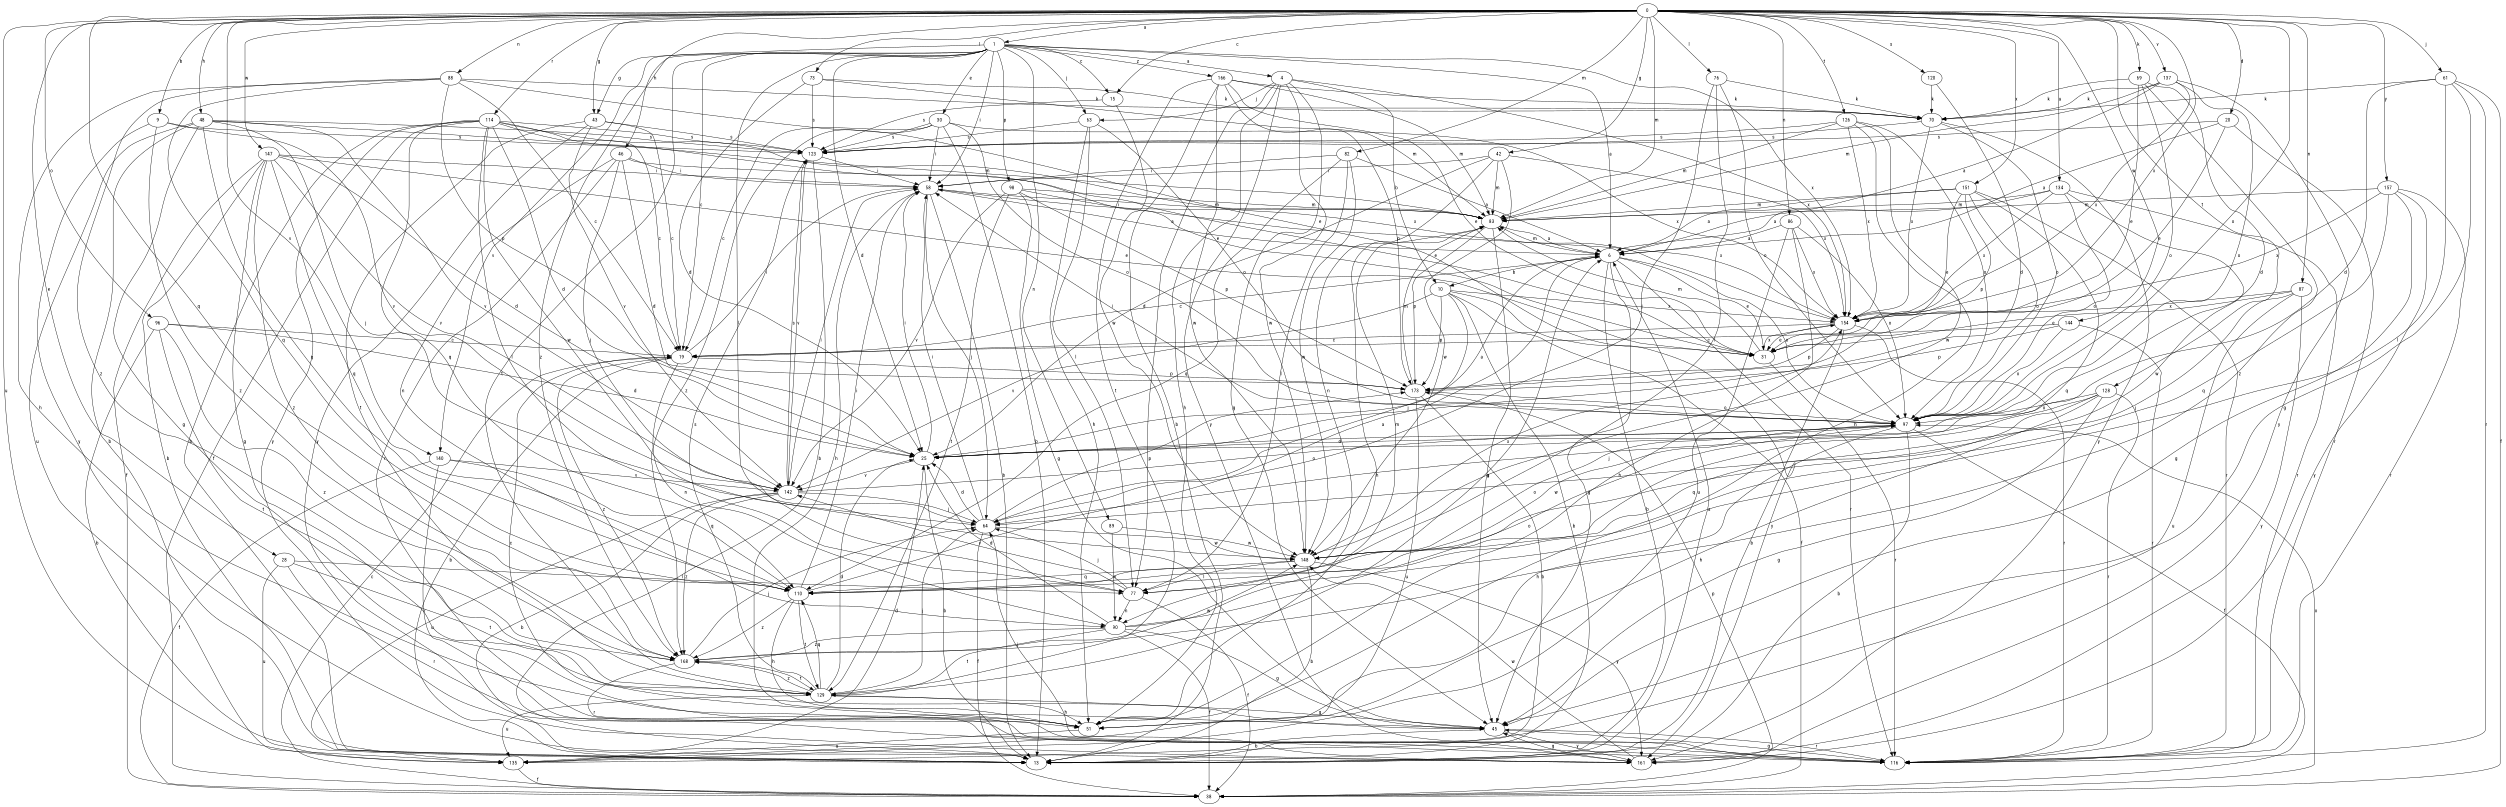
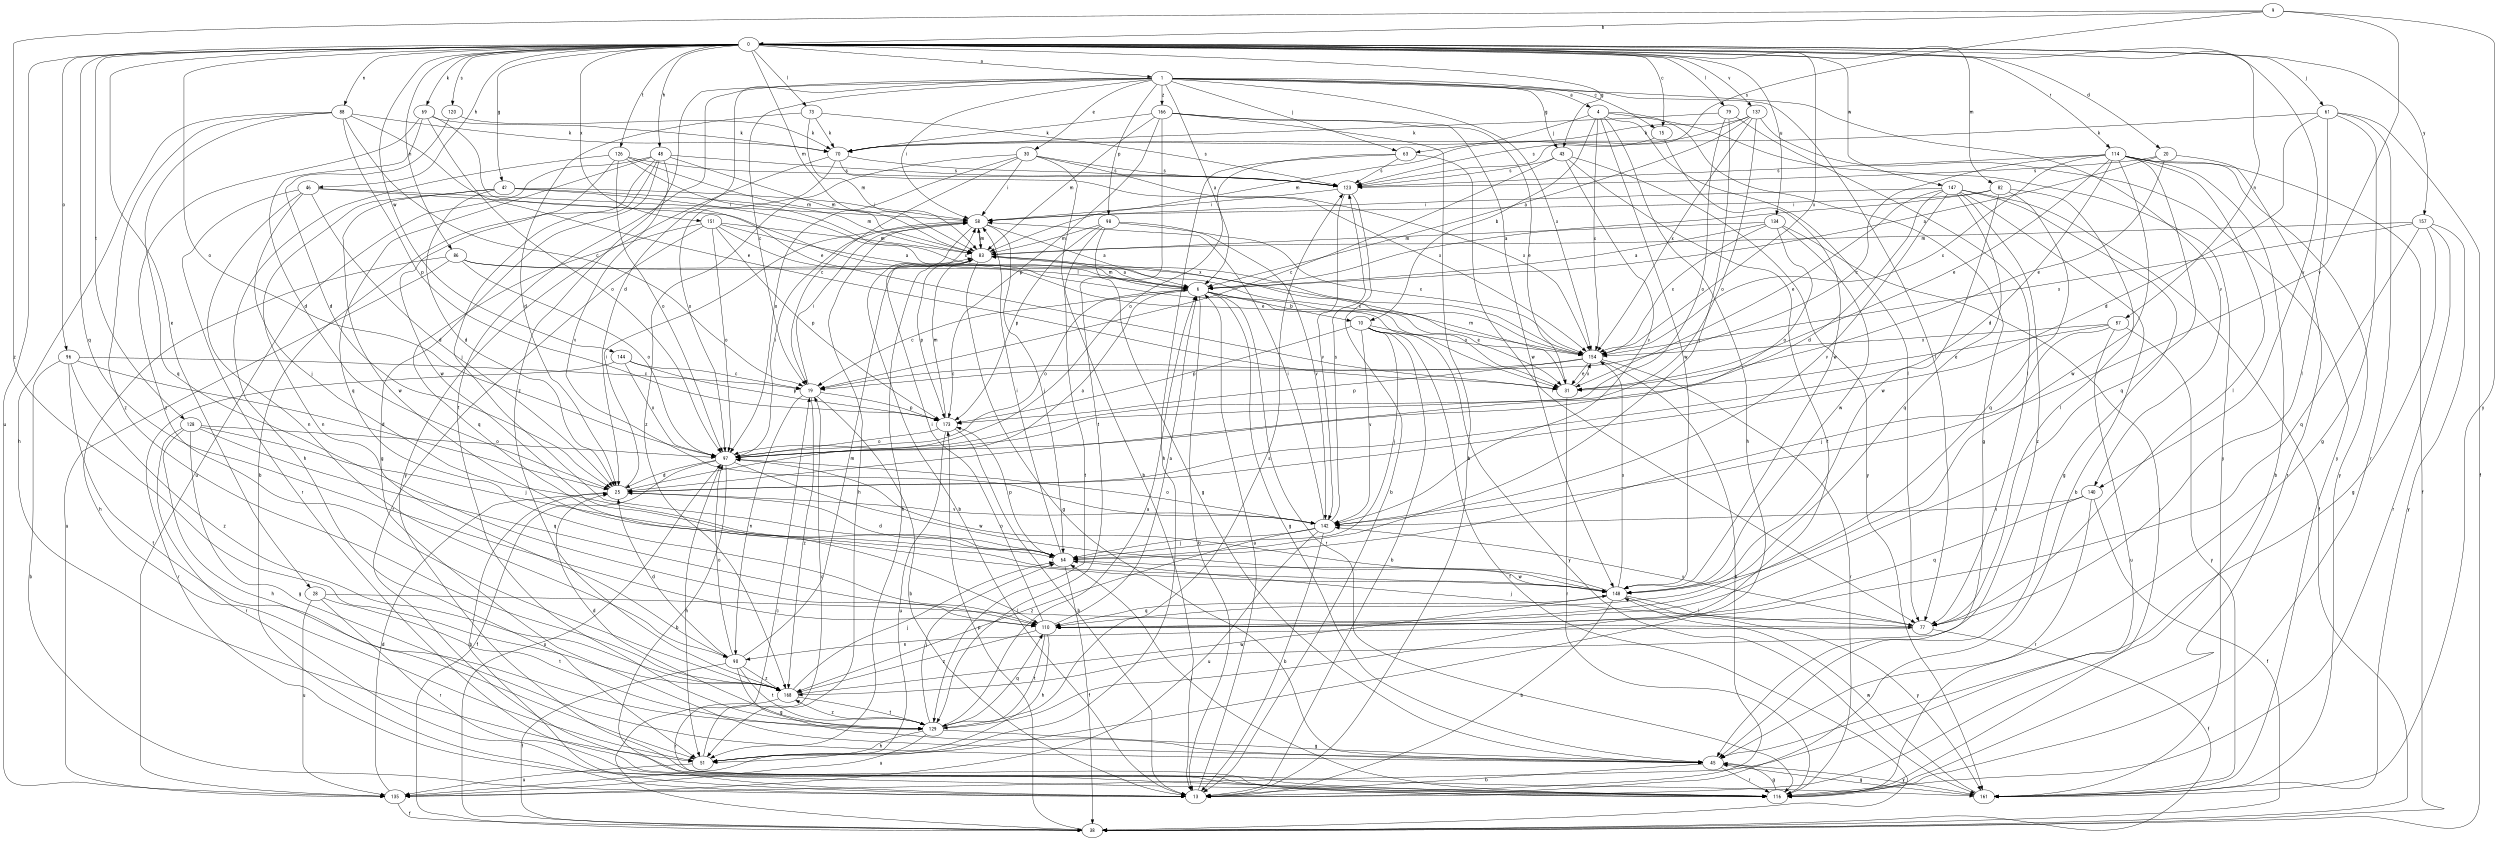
(874, 12) -> (1513, 27)
(1717, 78) -> (1729, 112)
(1749, 239) -> (1078, 272)
(1112, 526) -> none
